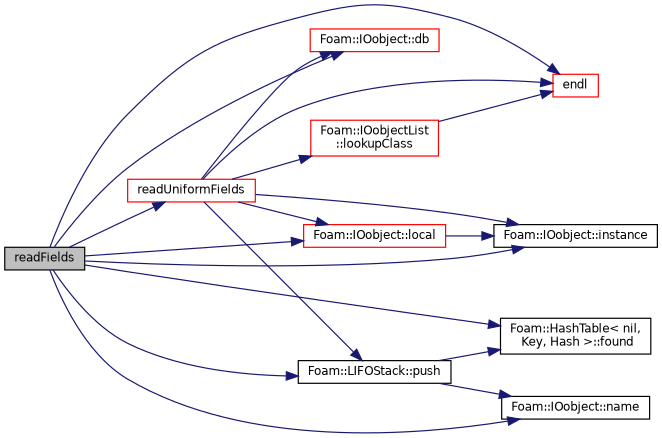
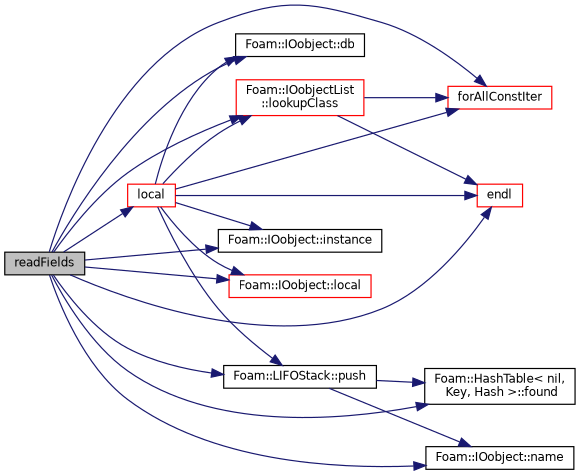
(375, 40) -> (300, 45)
none -> (500, 98)
none -> (131, 171)
(191, 191) -> (152, 196)
(464, 236) -> none
